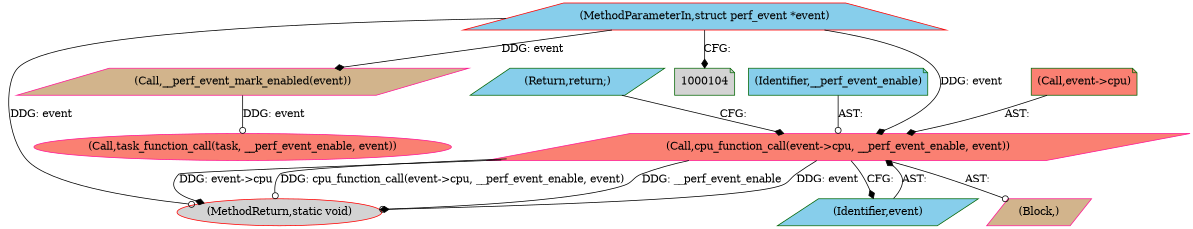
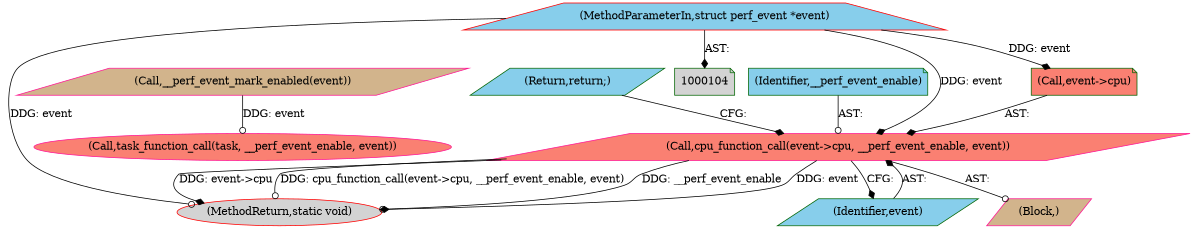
(478, 49) -> (962, 43)
(719, 49) -> (719, 49)
